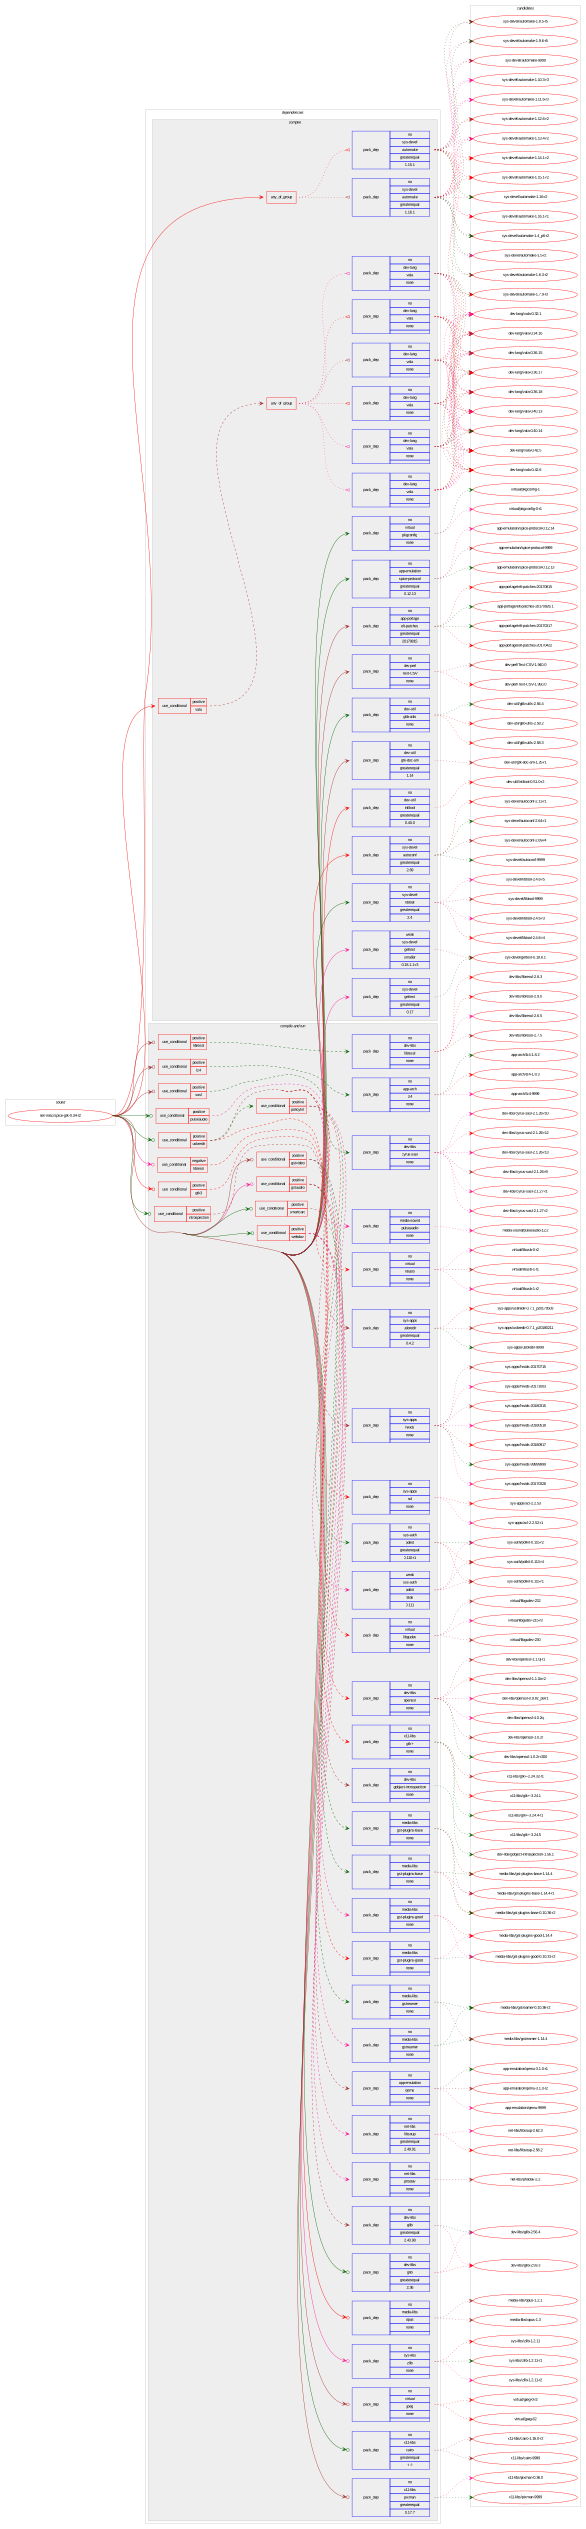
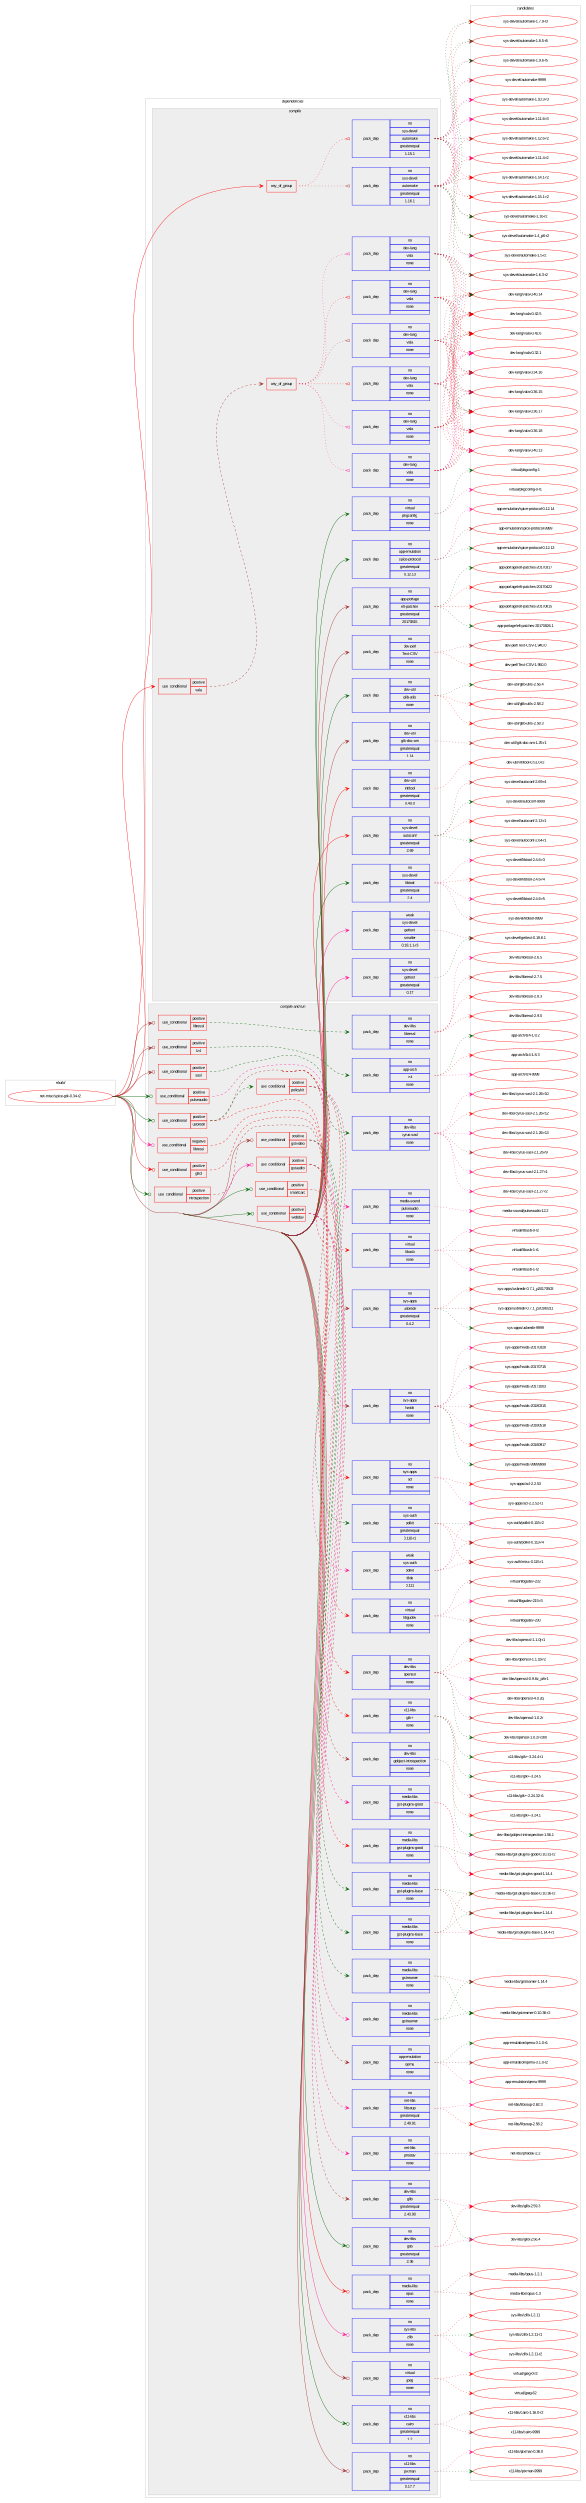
(525, 139) -> (525, 158)
(525, 217) -> none
(525, 1582) -> (525, 1562)
